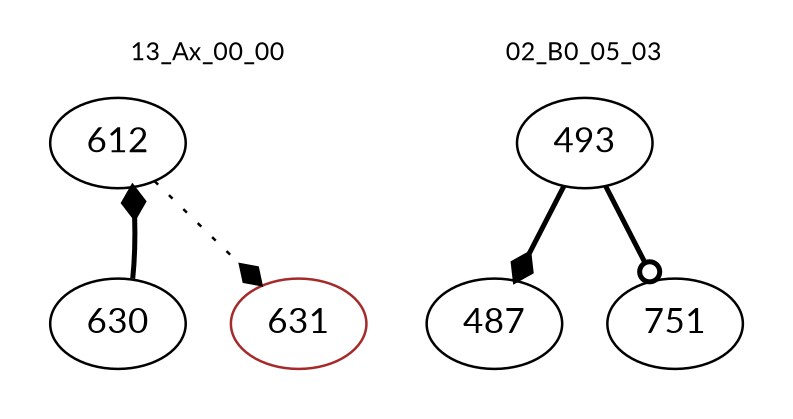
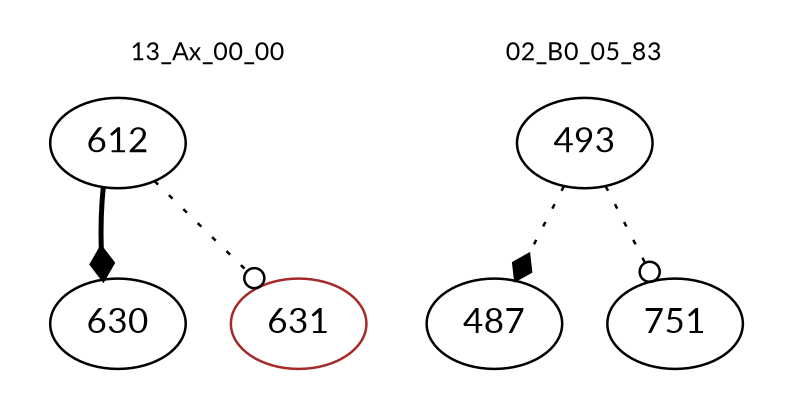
(585, 54) -> (585, 54)
(547, 220) -> (547, 220)
(625, 224) -> (625, 224)
(201, 226) -> (201, 226)
(135, 248) -> (101, 218)
